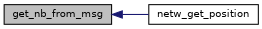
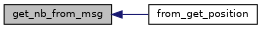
(204, 14) -> (203, 14)
